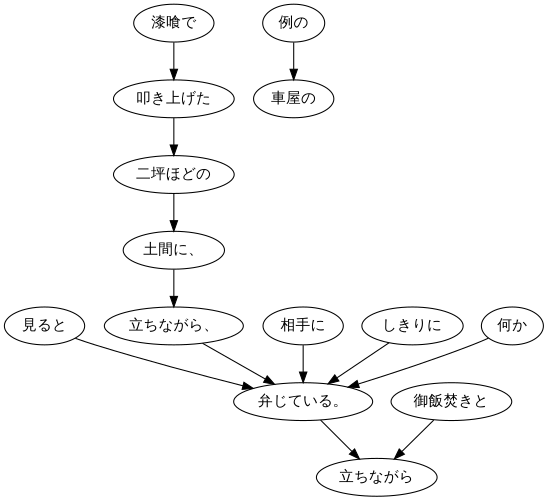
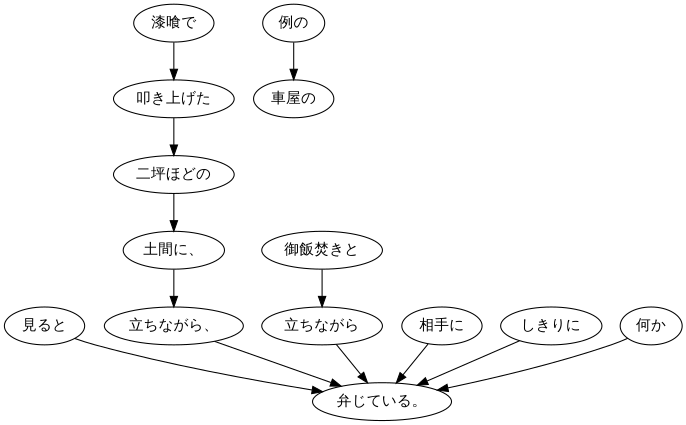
(336, 436) -> (348, 359)
